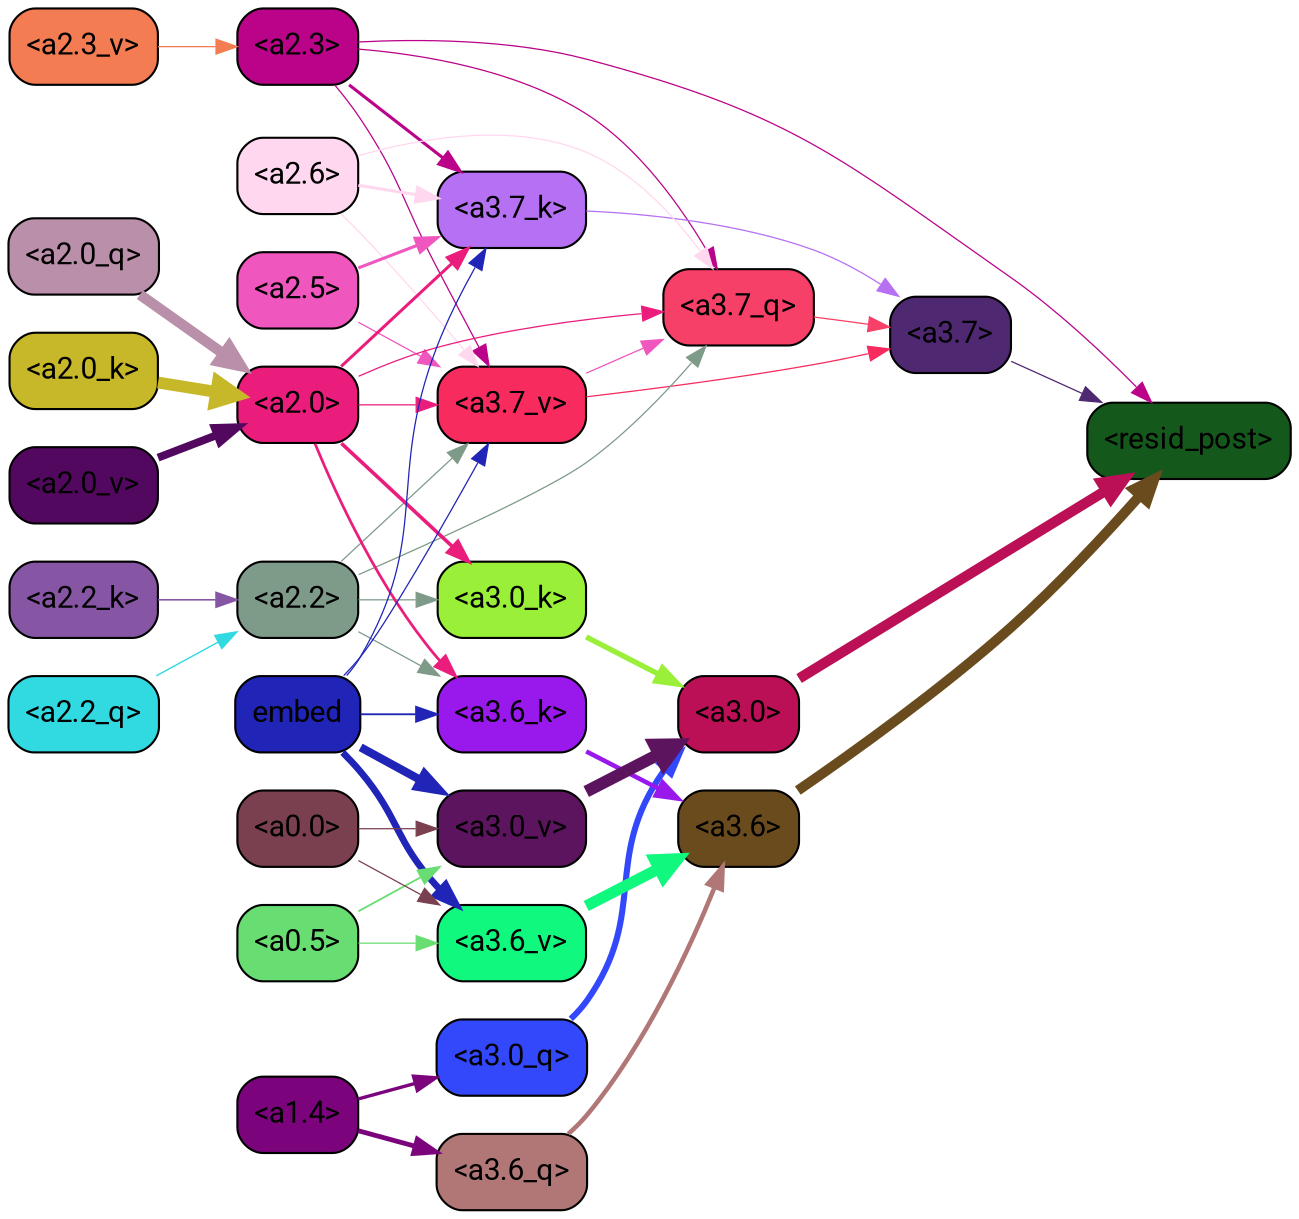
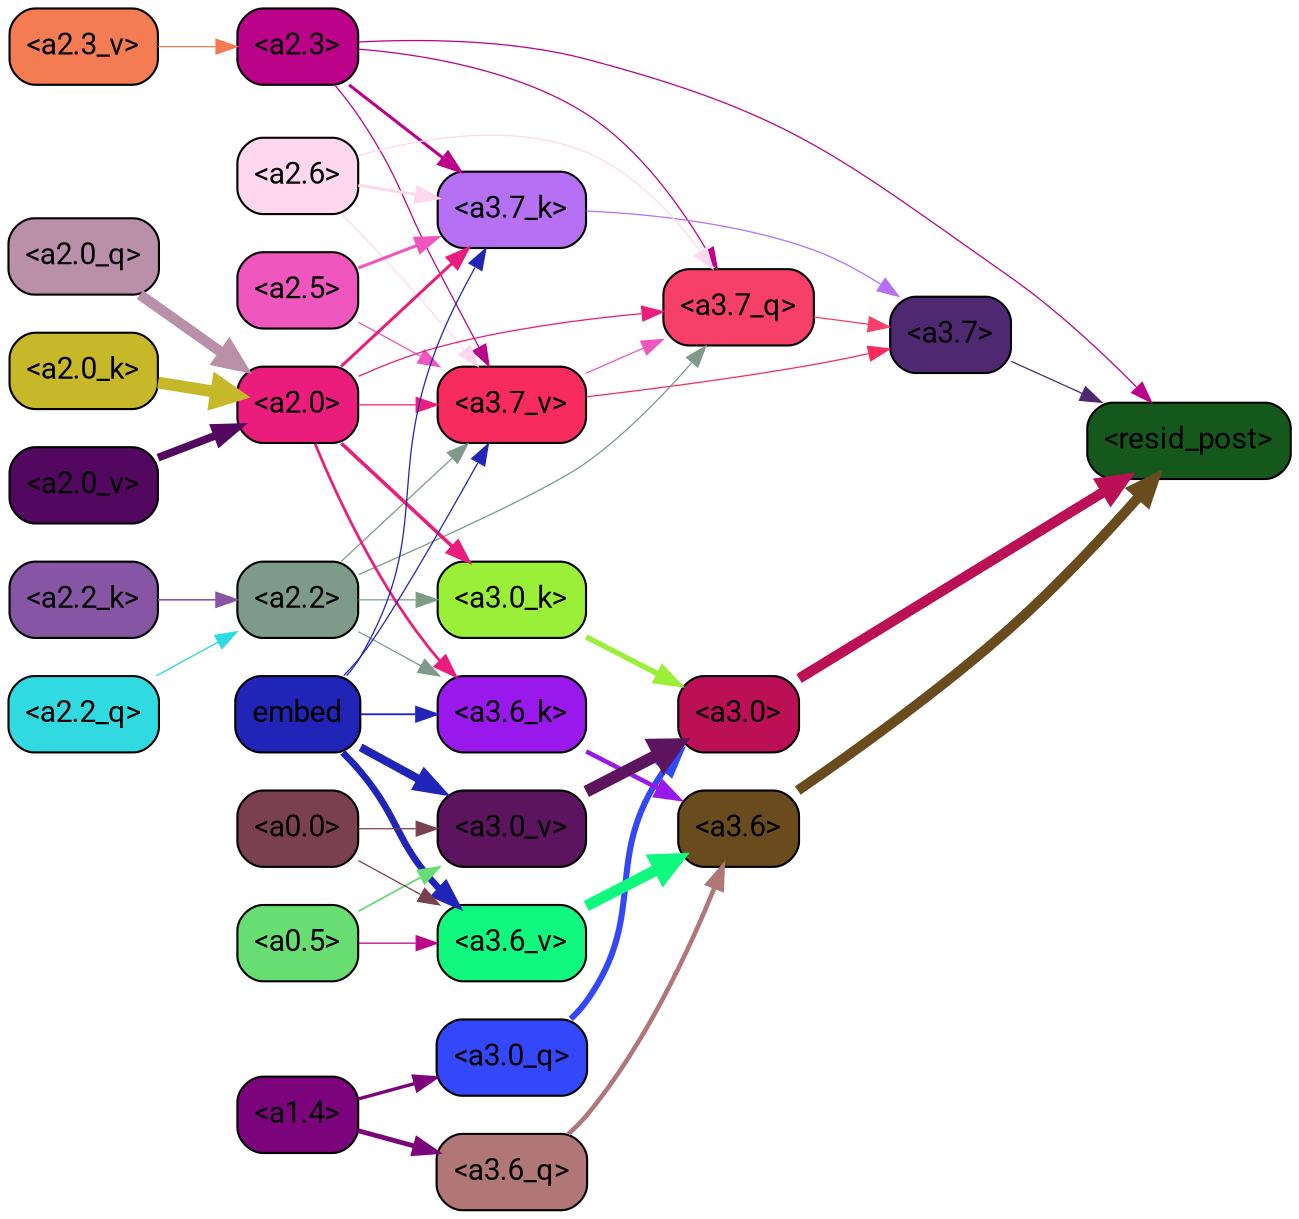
(387, 943) -> (387, 943)
